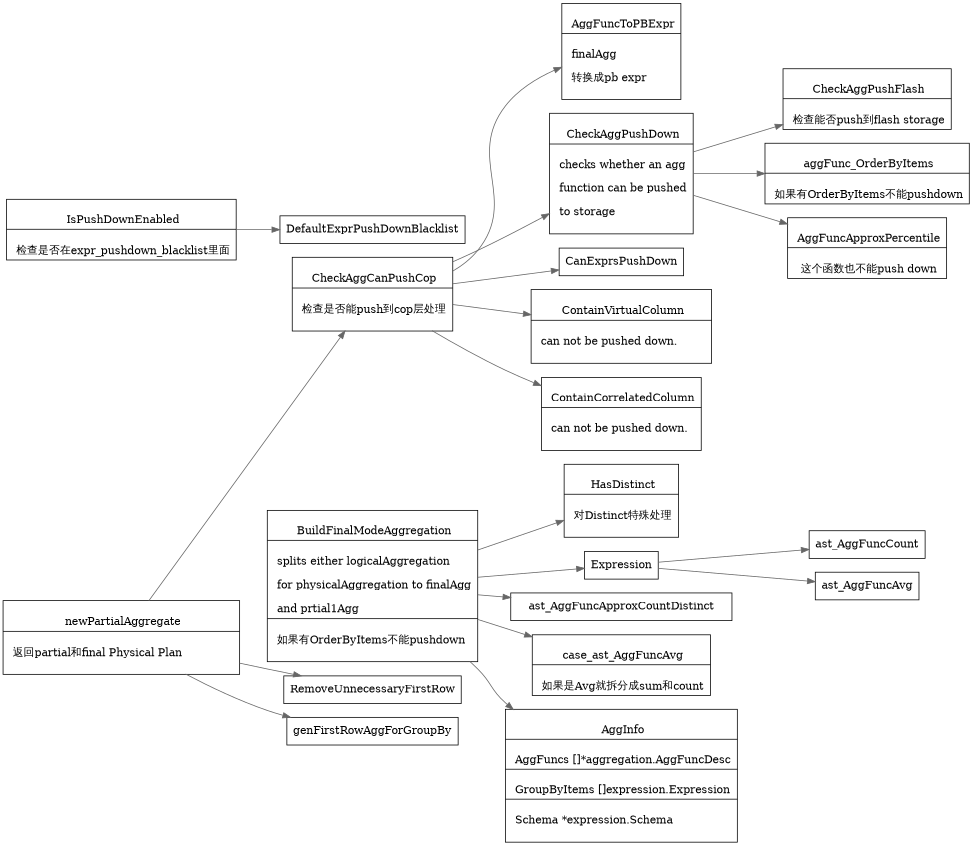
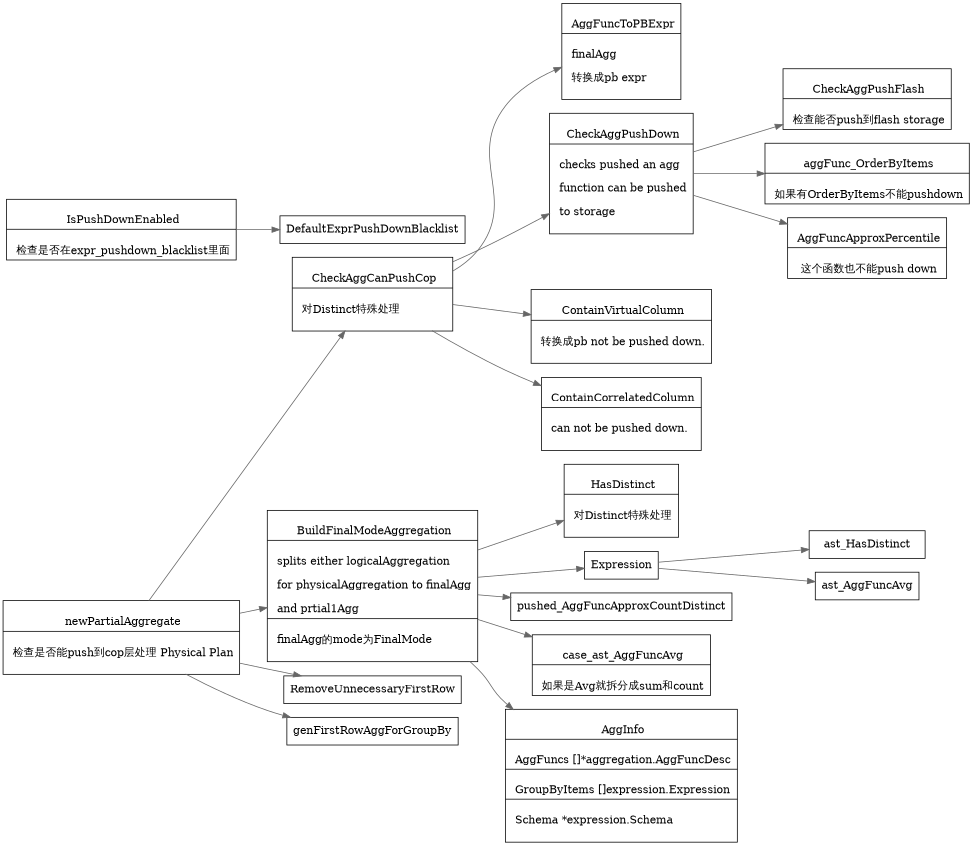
(621, 165) -> (618, 165)
(621, 262) -> none
(373, 309) -> (349, 309)
(608, 341) -> (621, 341)
(867, 545) -> (867, 545)
(621, 607) -> (621, 607)
none -> (250, 611)
(369, 640) -> (353, 640)
(96, 652) -> (121, 652)
